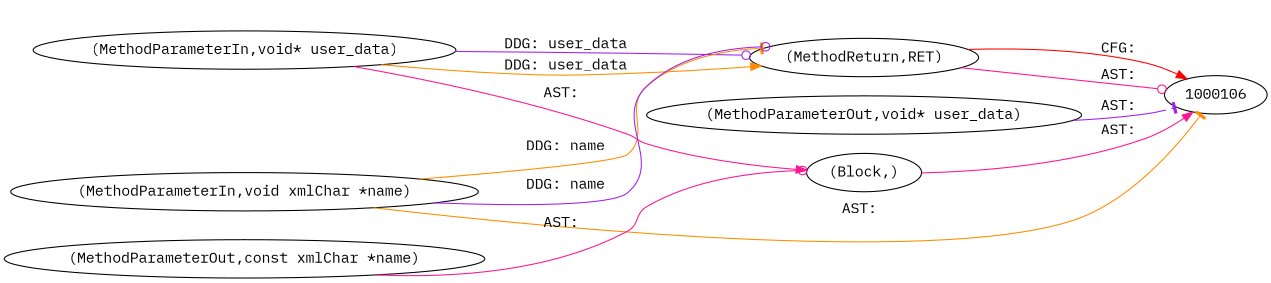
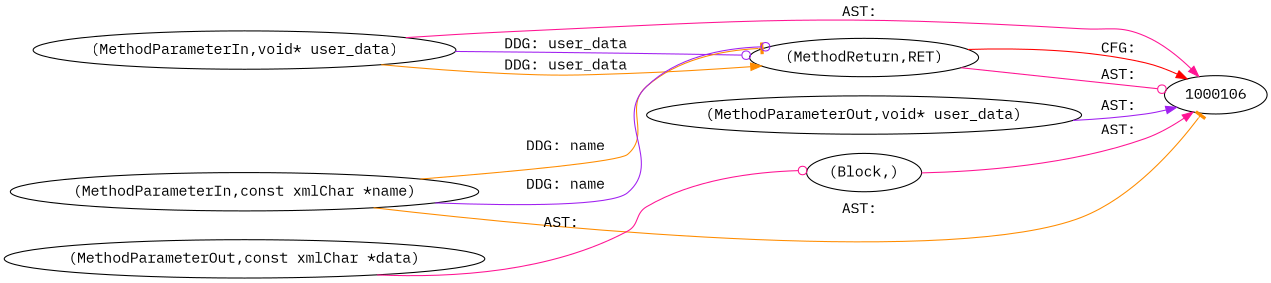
(1120, 117) -> (1120, 117)
(576, 118) -> (804, 20)
(245, 192) -> (245, 192)
(245, 259) -> (245, 259)
